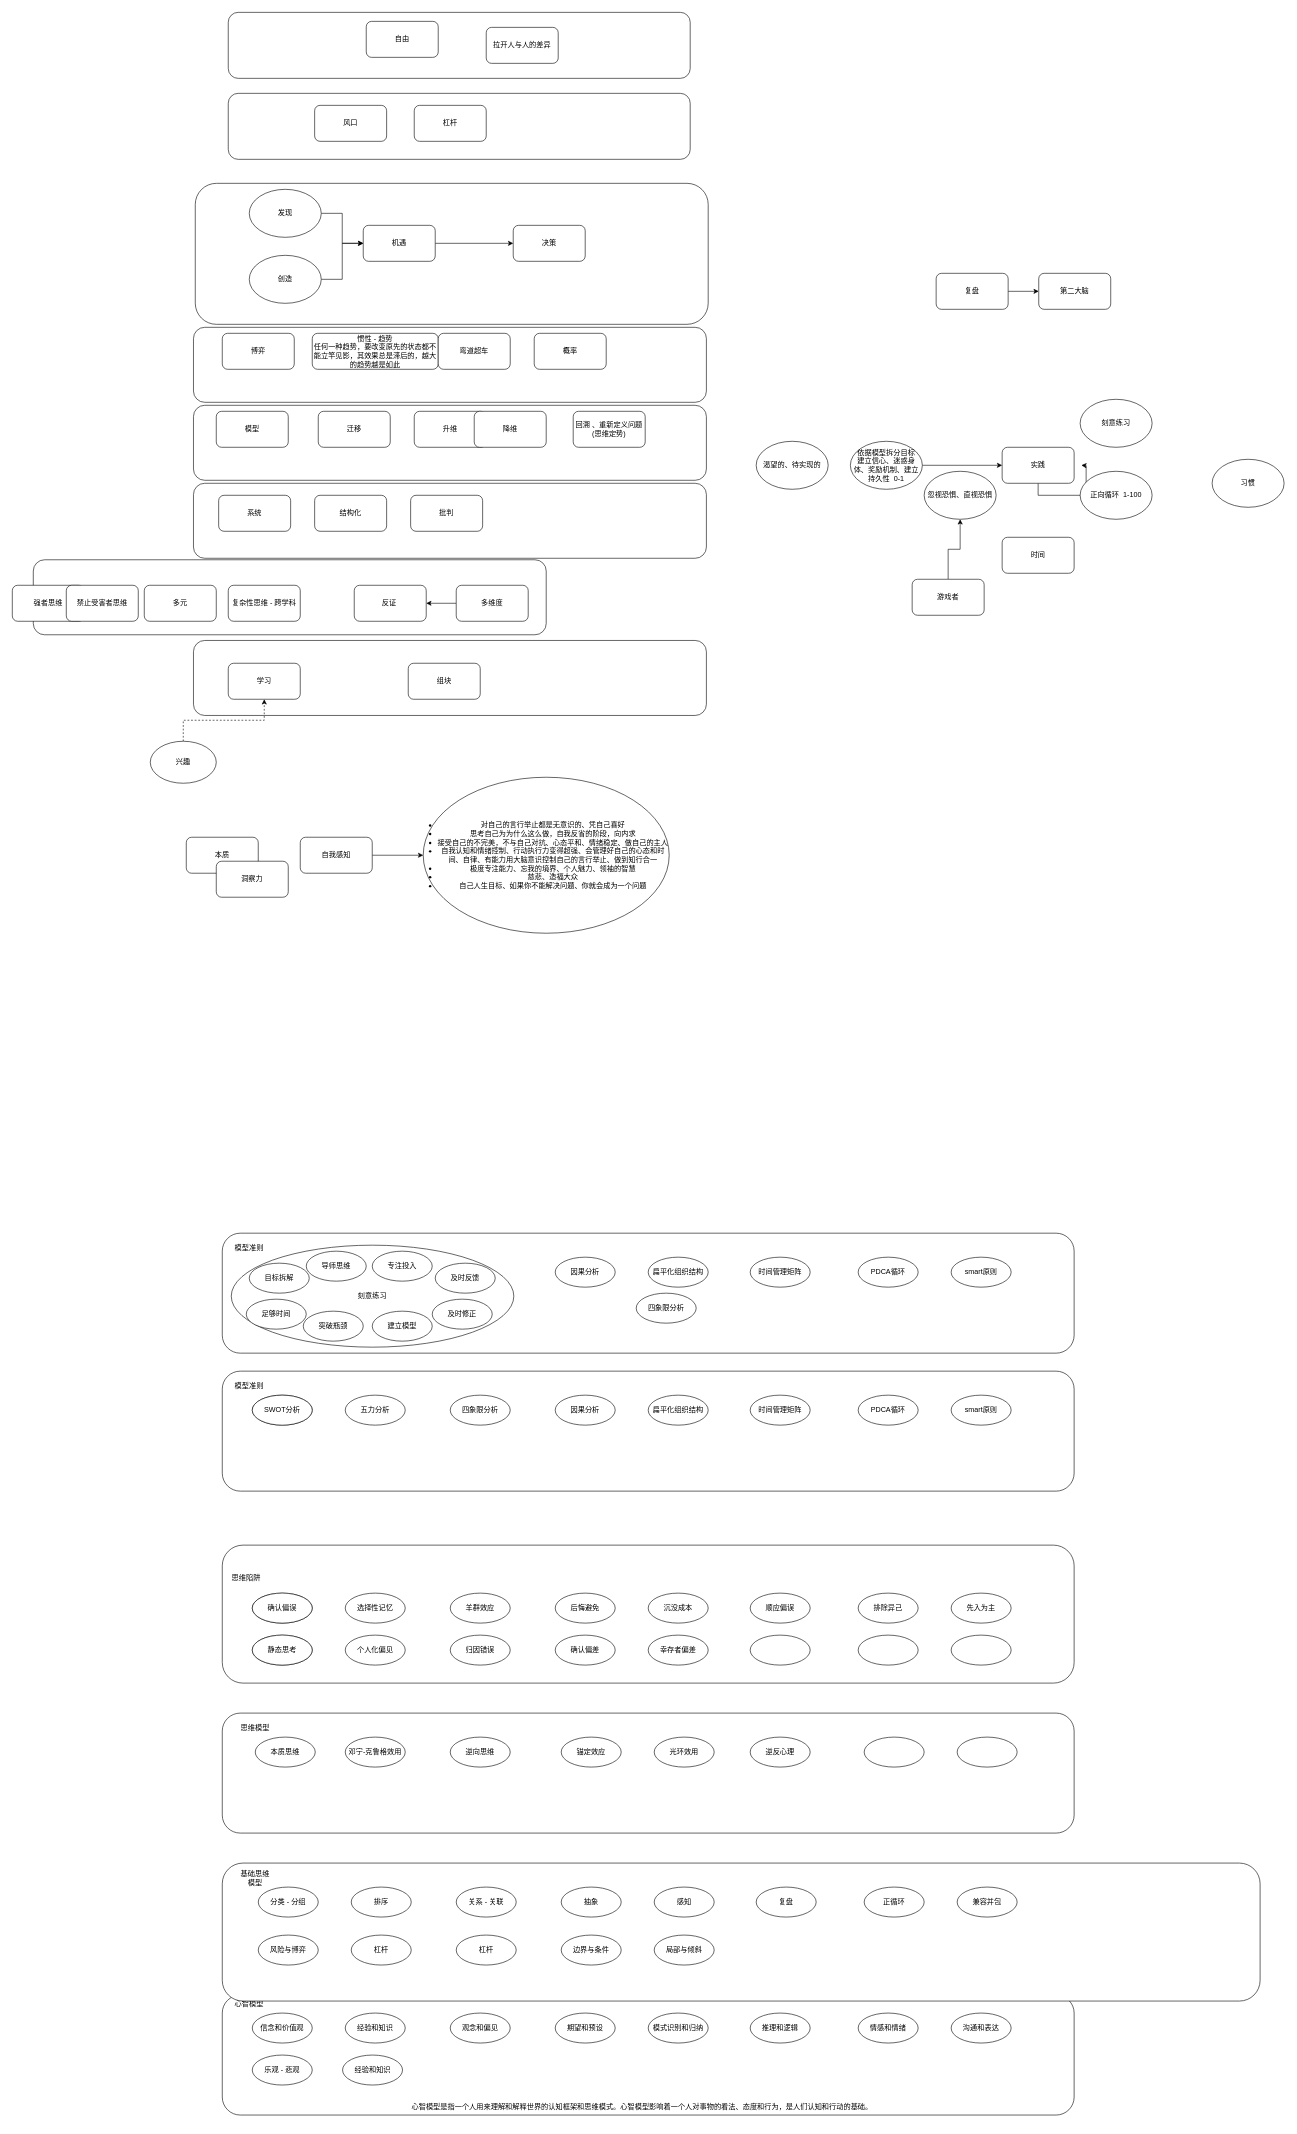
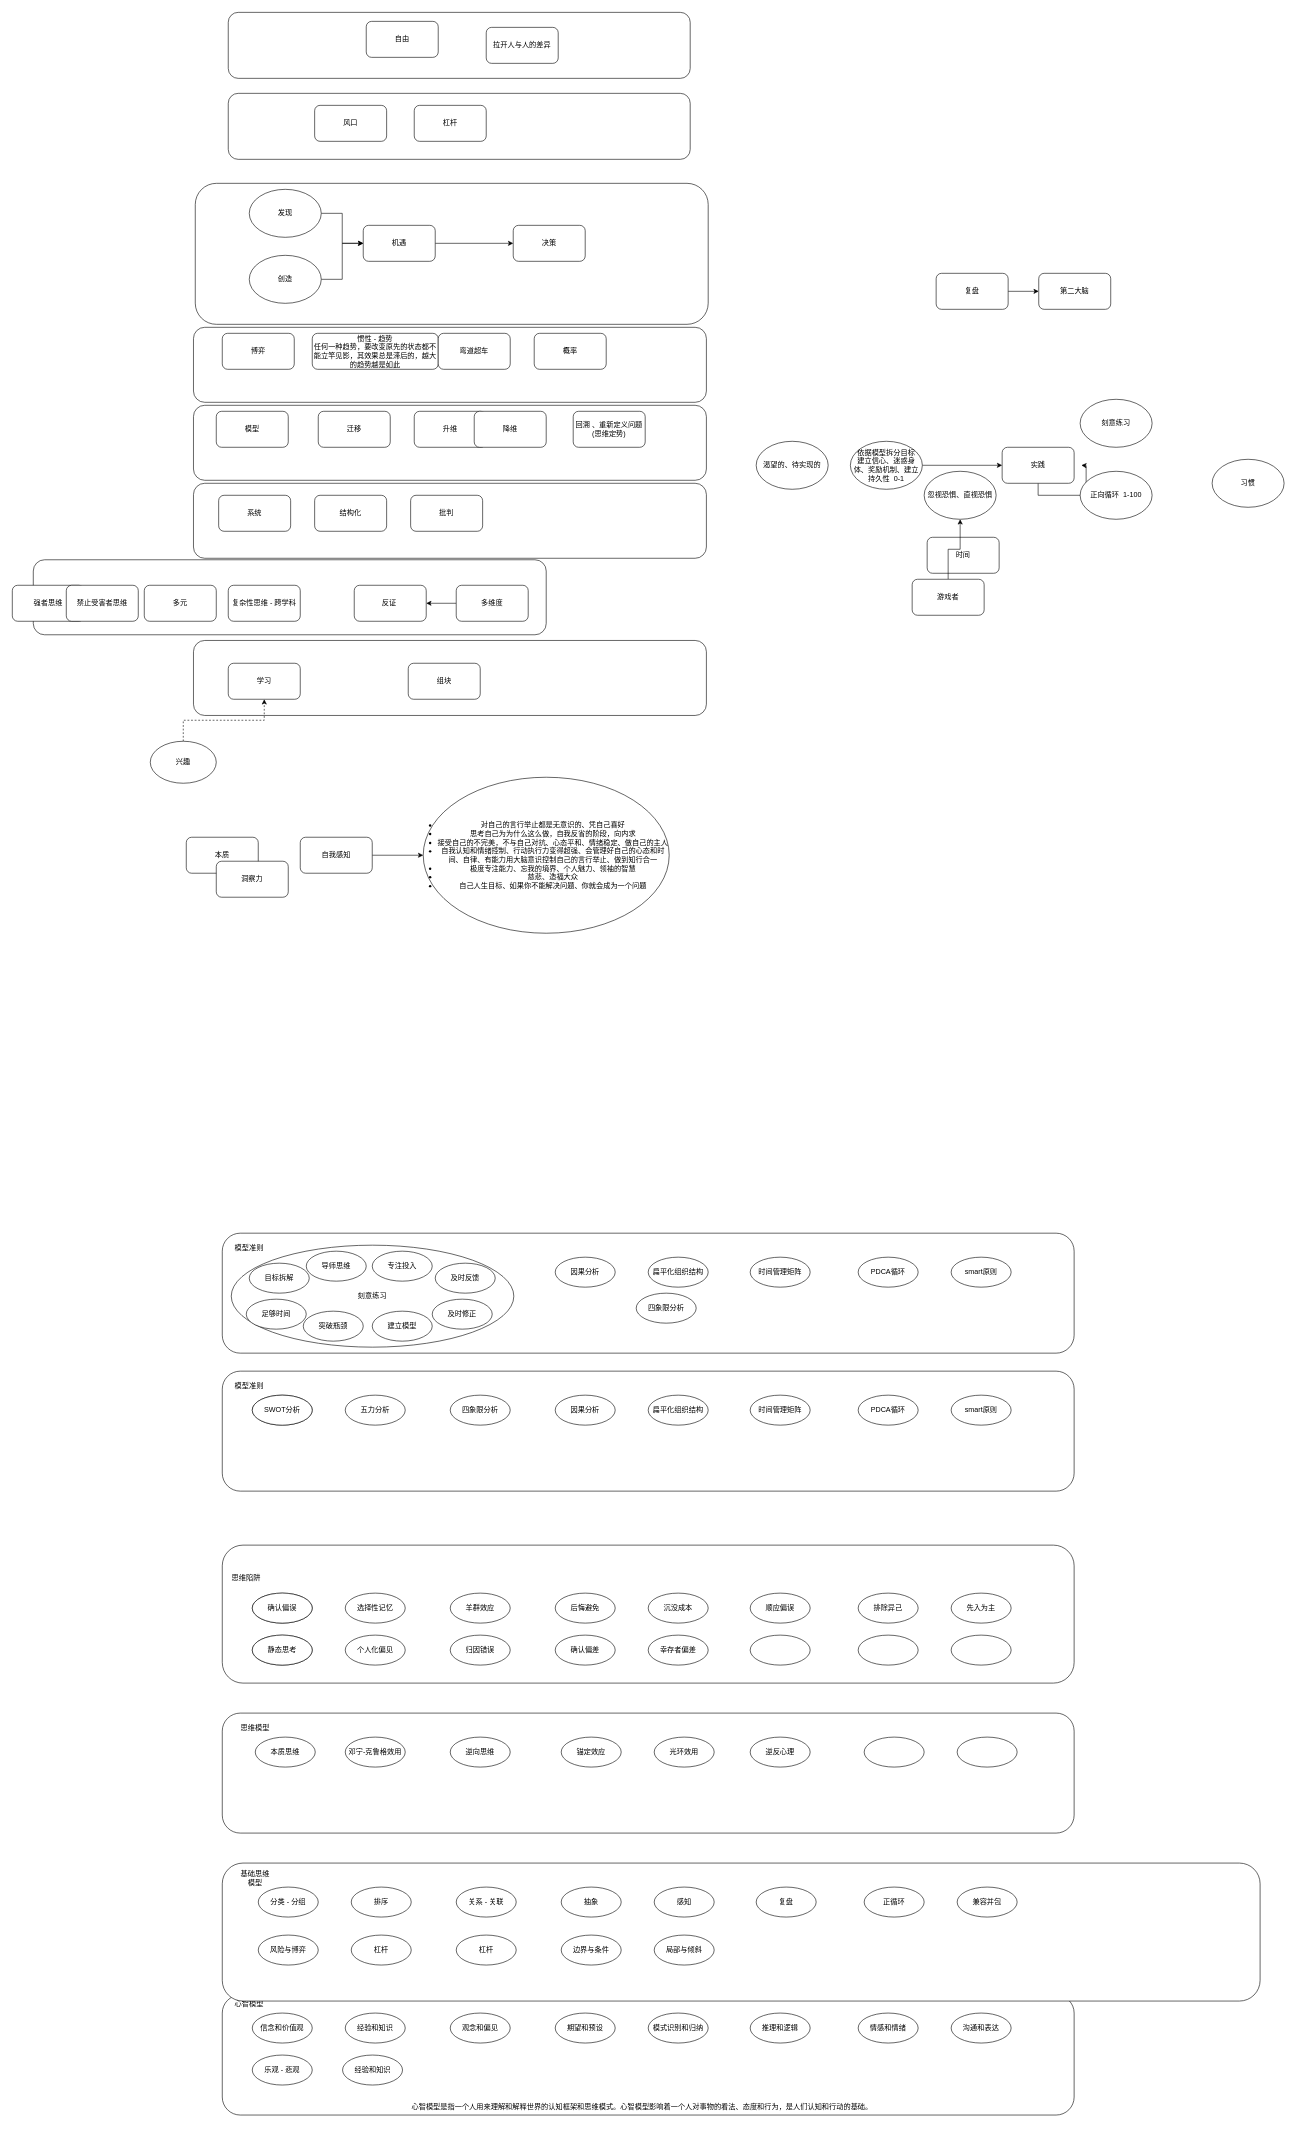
(1038, 555) -> (963, 555)
